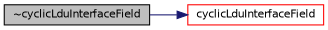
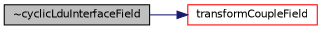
(256, 15) -> (253, 15)
